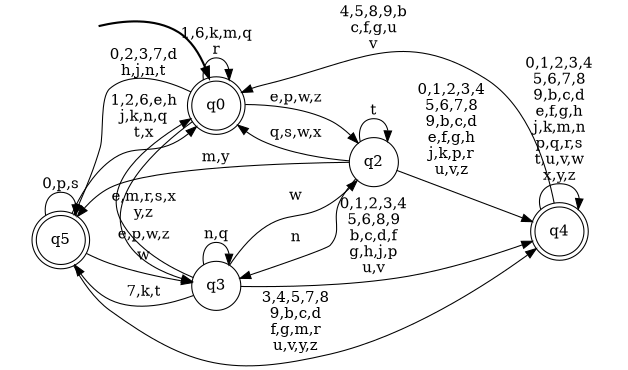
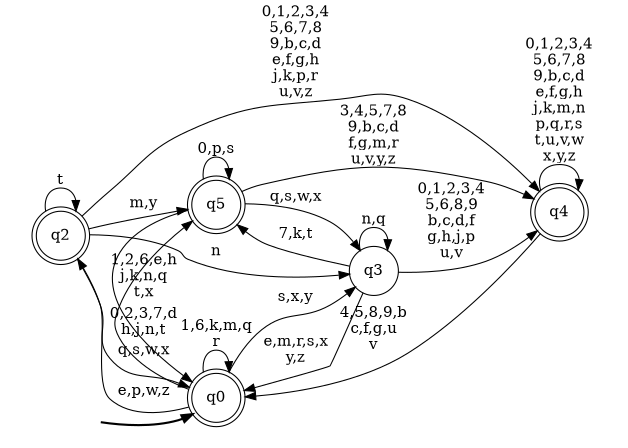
(374, 162) -> (61, 236)
(284, 218) -> none
(144, 235) -> (296, 297)
(144, 255) -> (296, 197)
